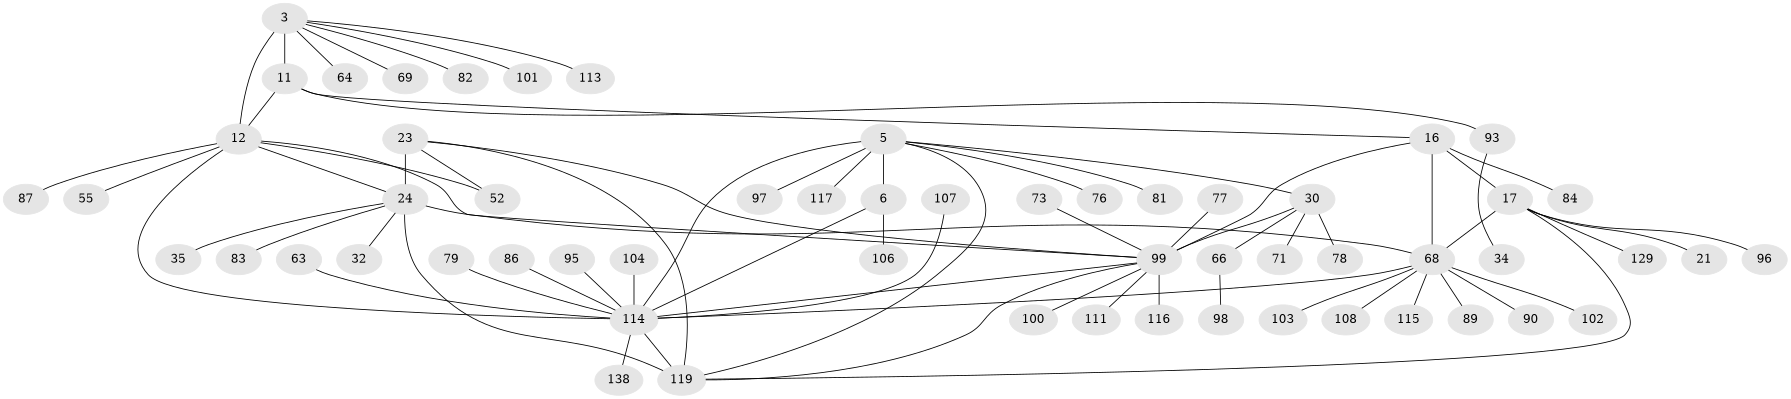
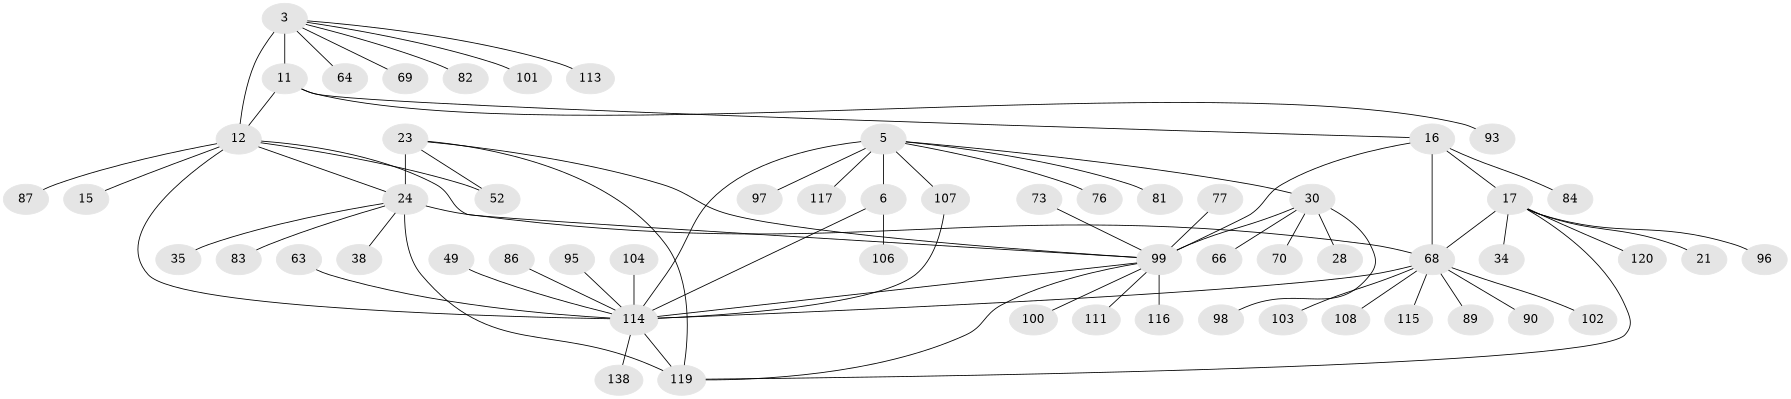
(86, 199) -> (86, 199)
(1478, 201) -> (1506, 229)
(359, 260) -> (359, 260)
(451, 260) -> (451, 260)
(1280, 260) -> (1280, 260)
(1340, 260) -> (1340, 260)
(1642, 260) -> (1642, 260)
(1220, 294) -> (1374, 269)
(903, 299) -> (914, 169)
